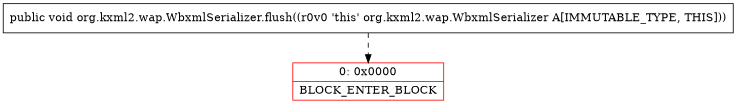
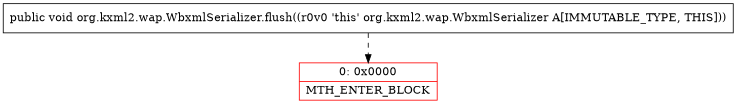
(368, 90) -> (368, 90)
